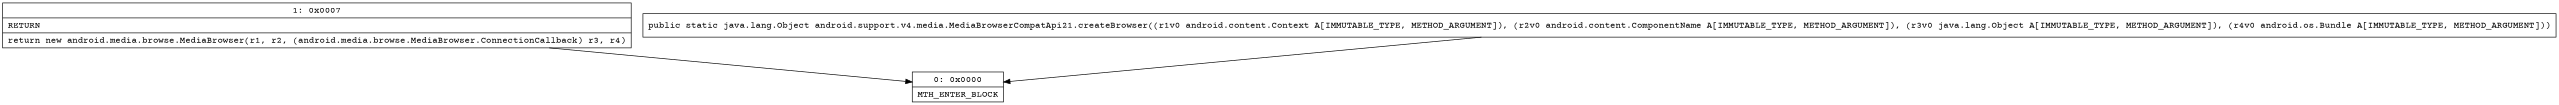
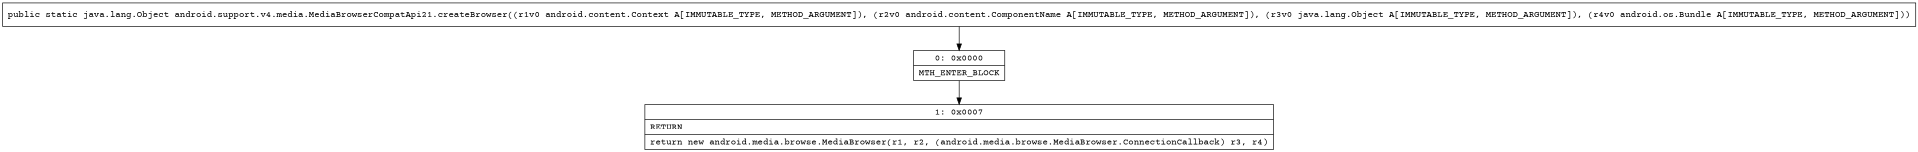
(727, 65) -> (959, 89)
